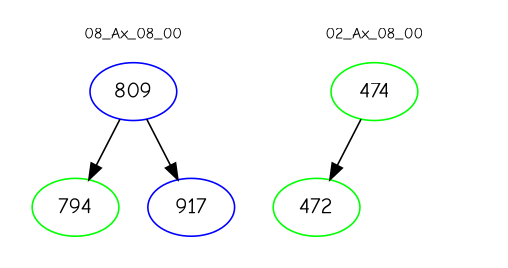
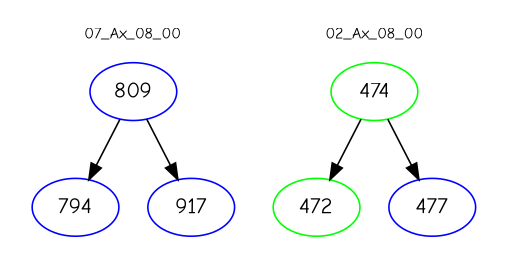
(133, 35) -> (133, 35)
(76, 207) -> (76, 207)
none -> (432, 207)
